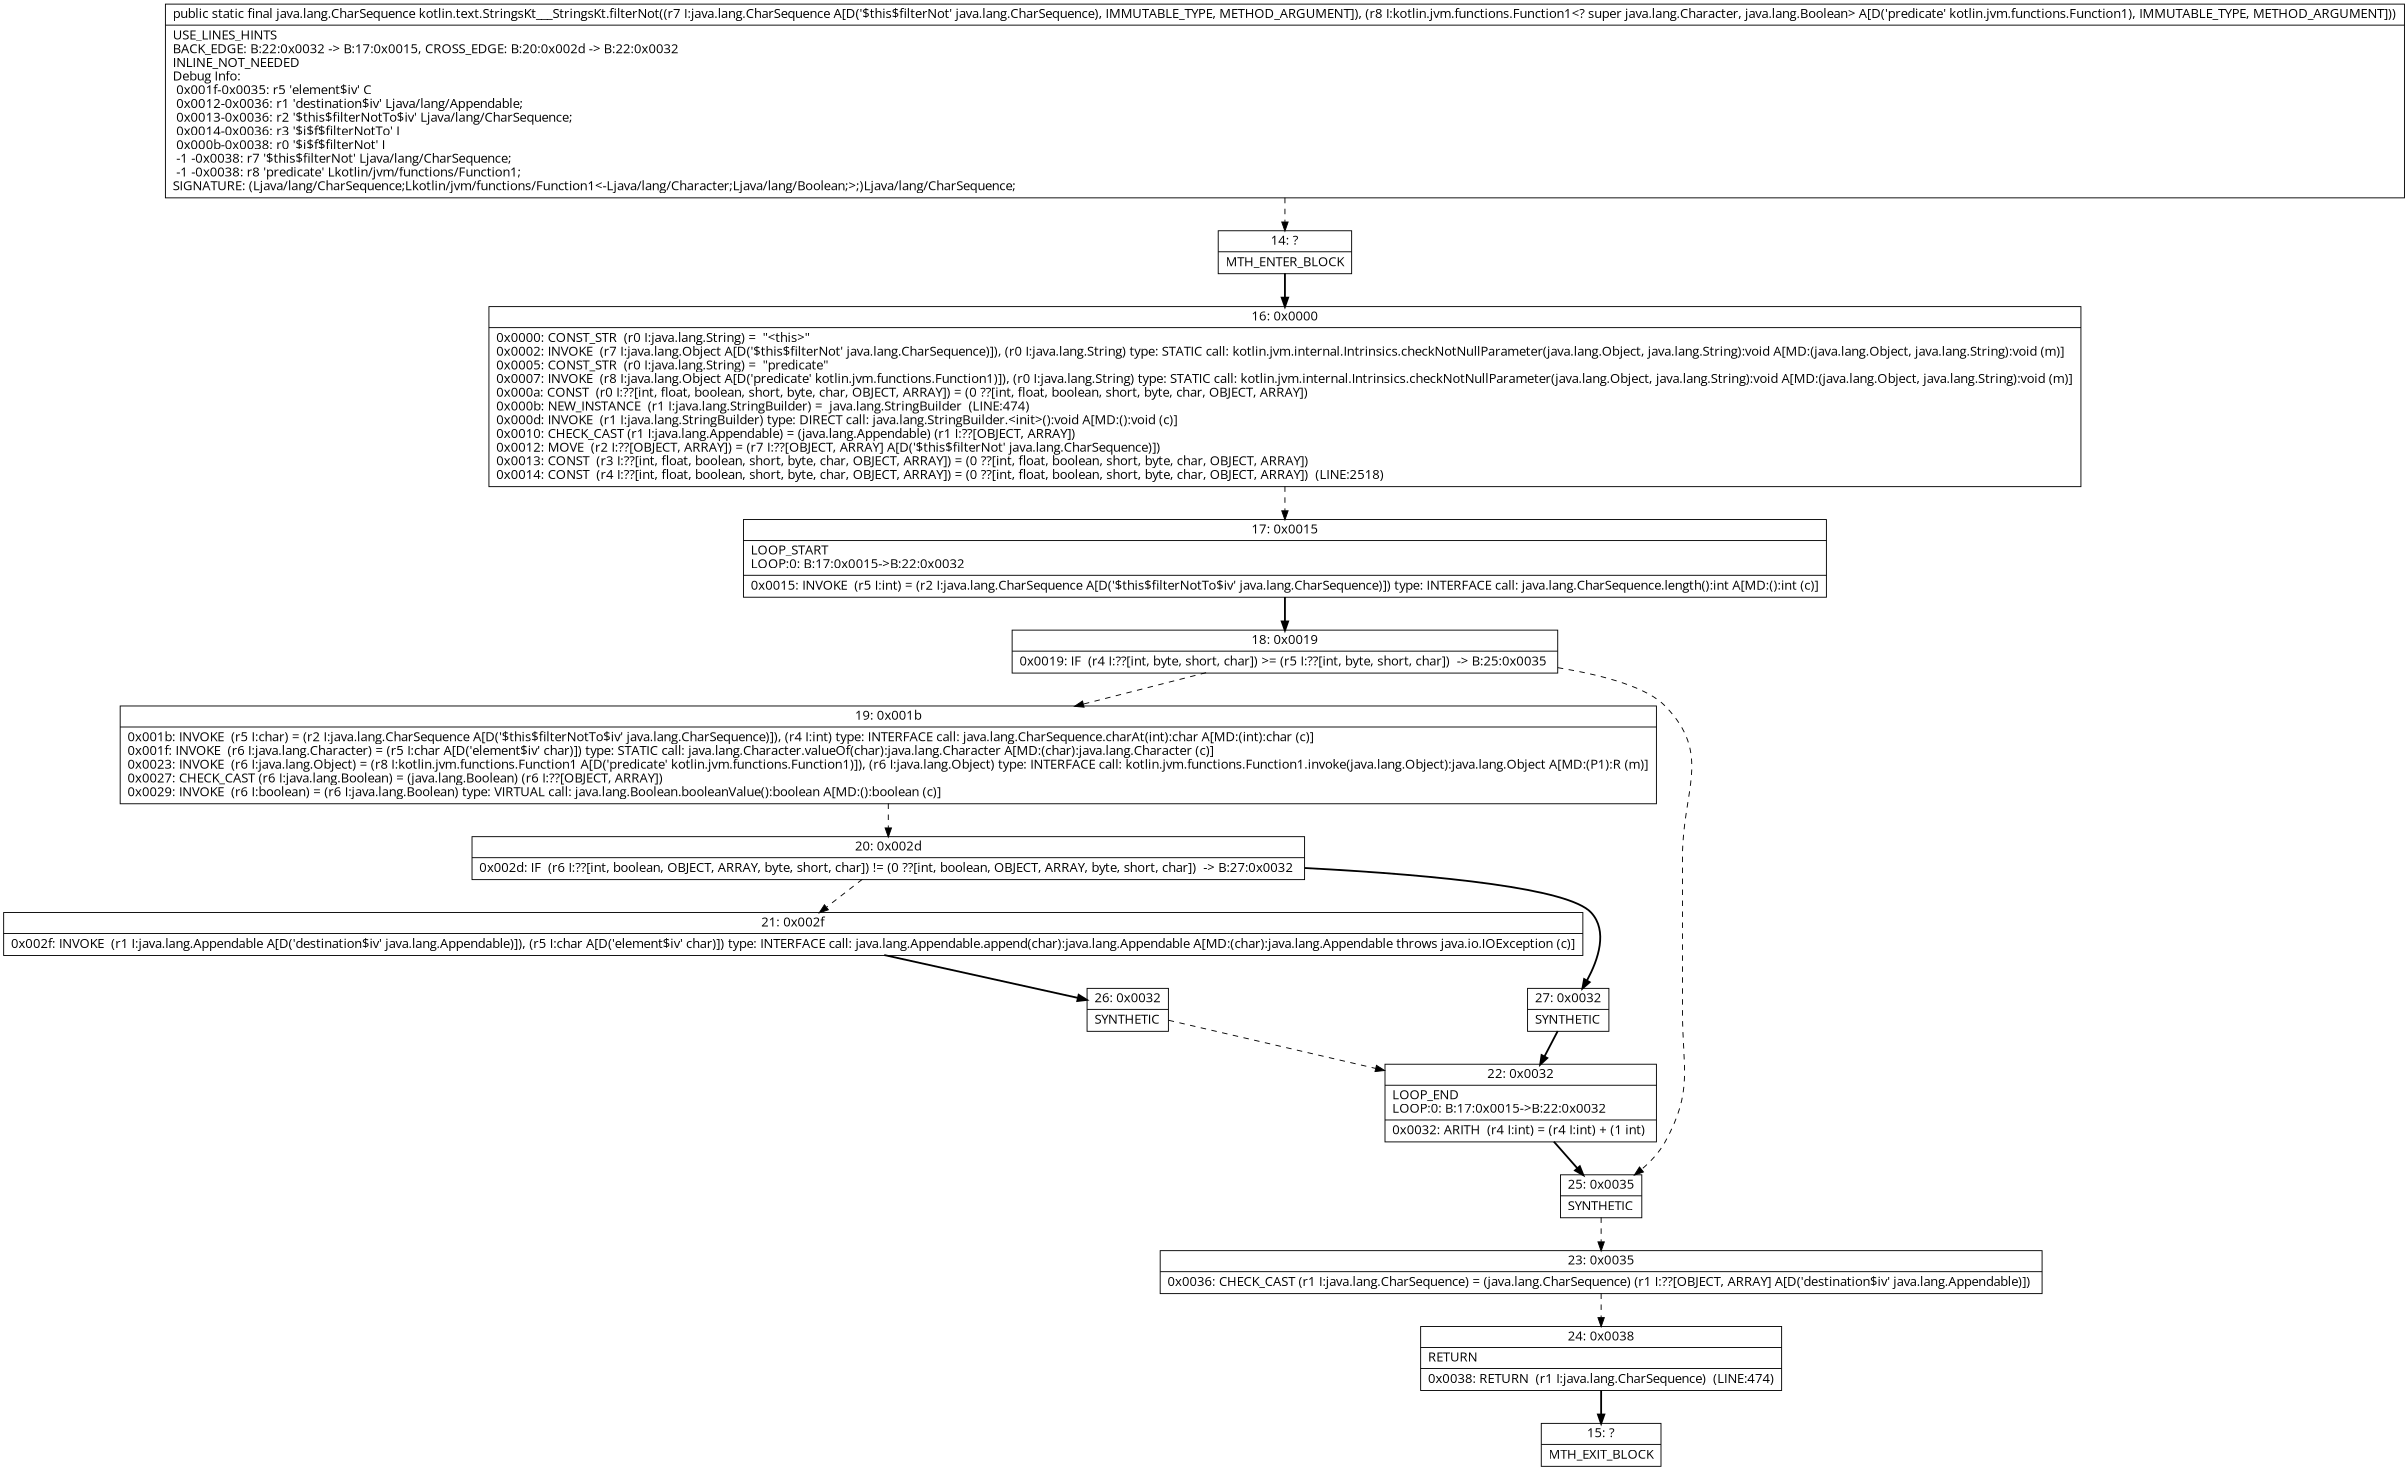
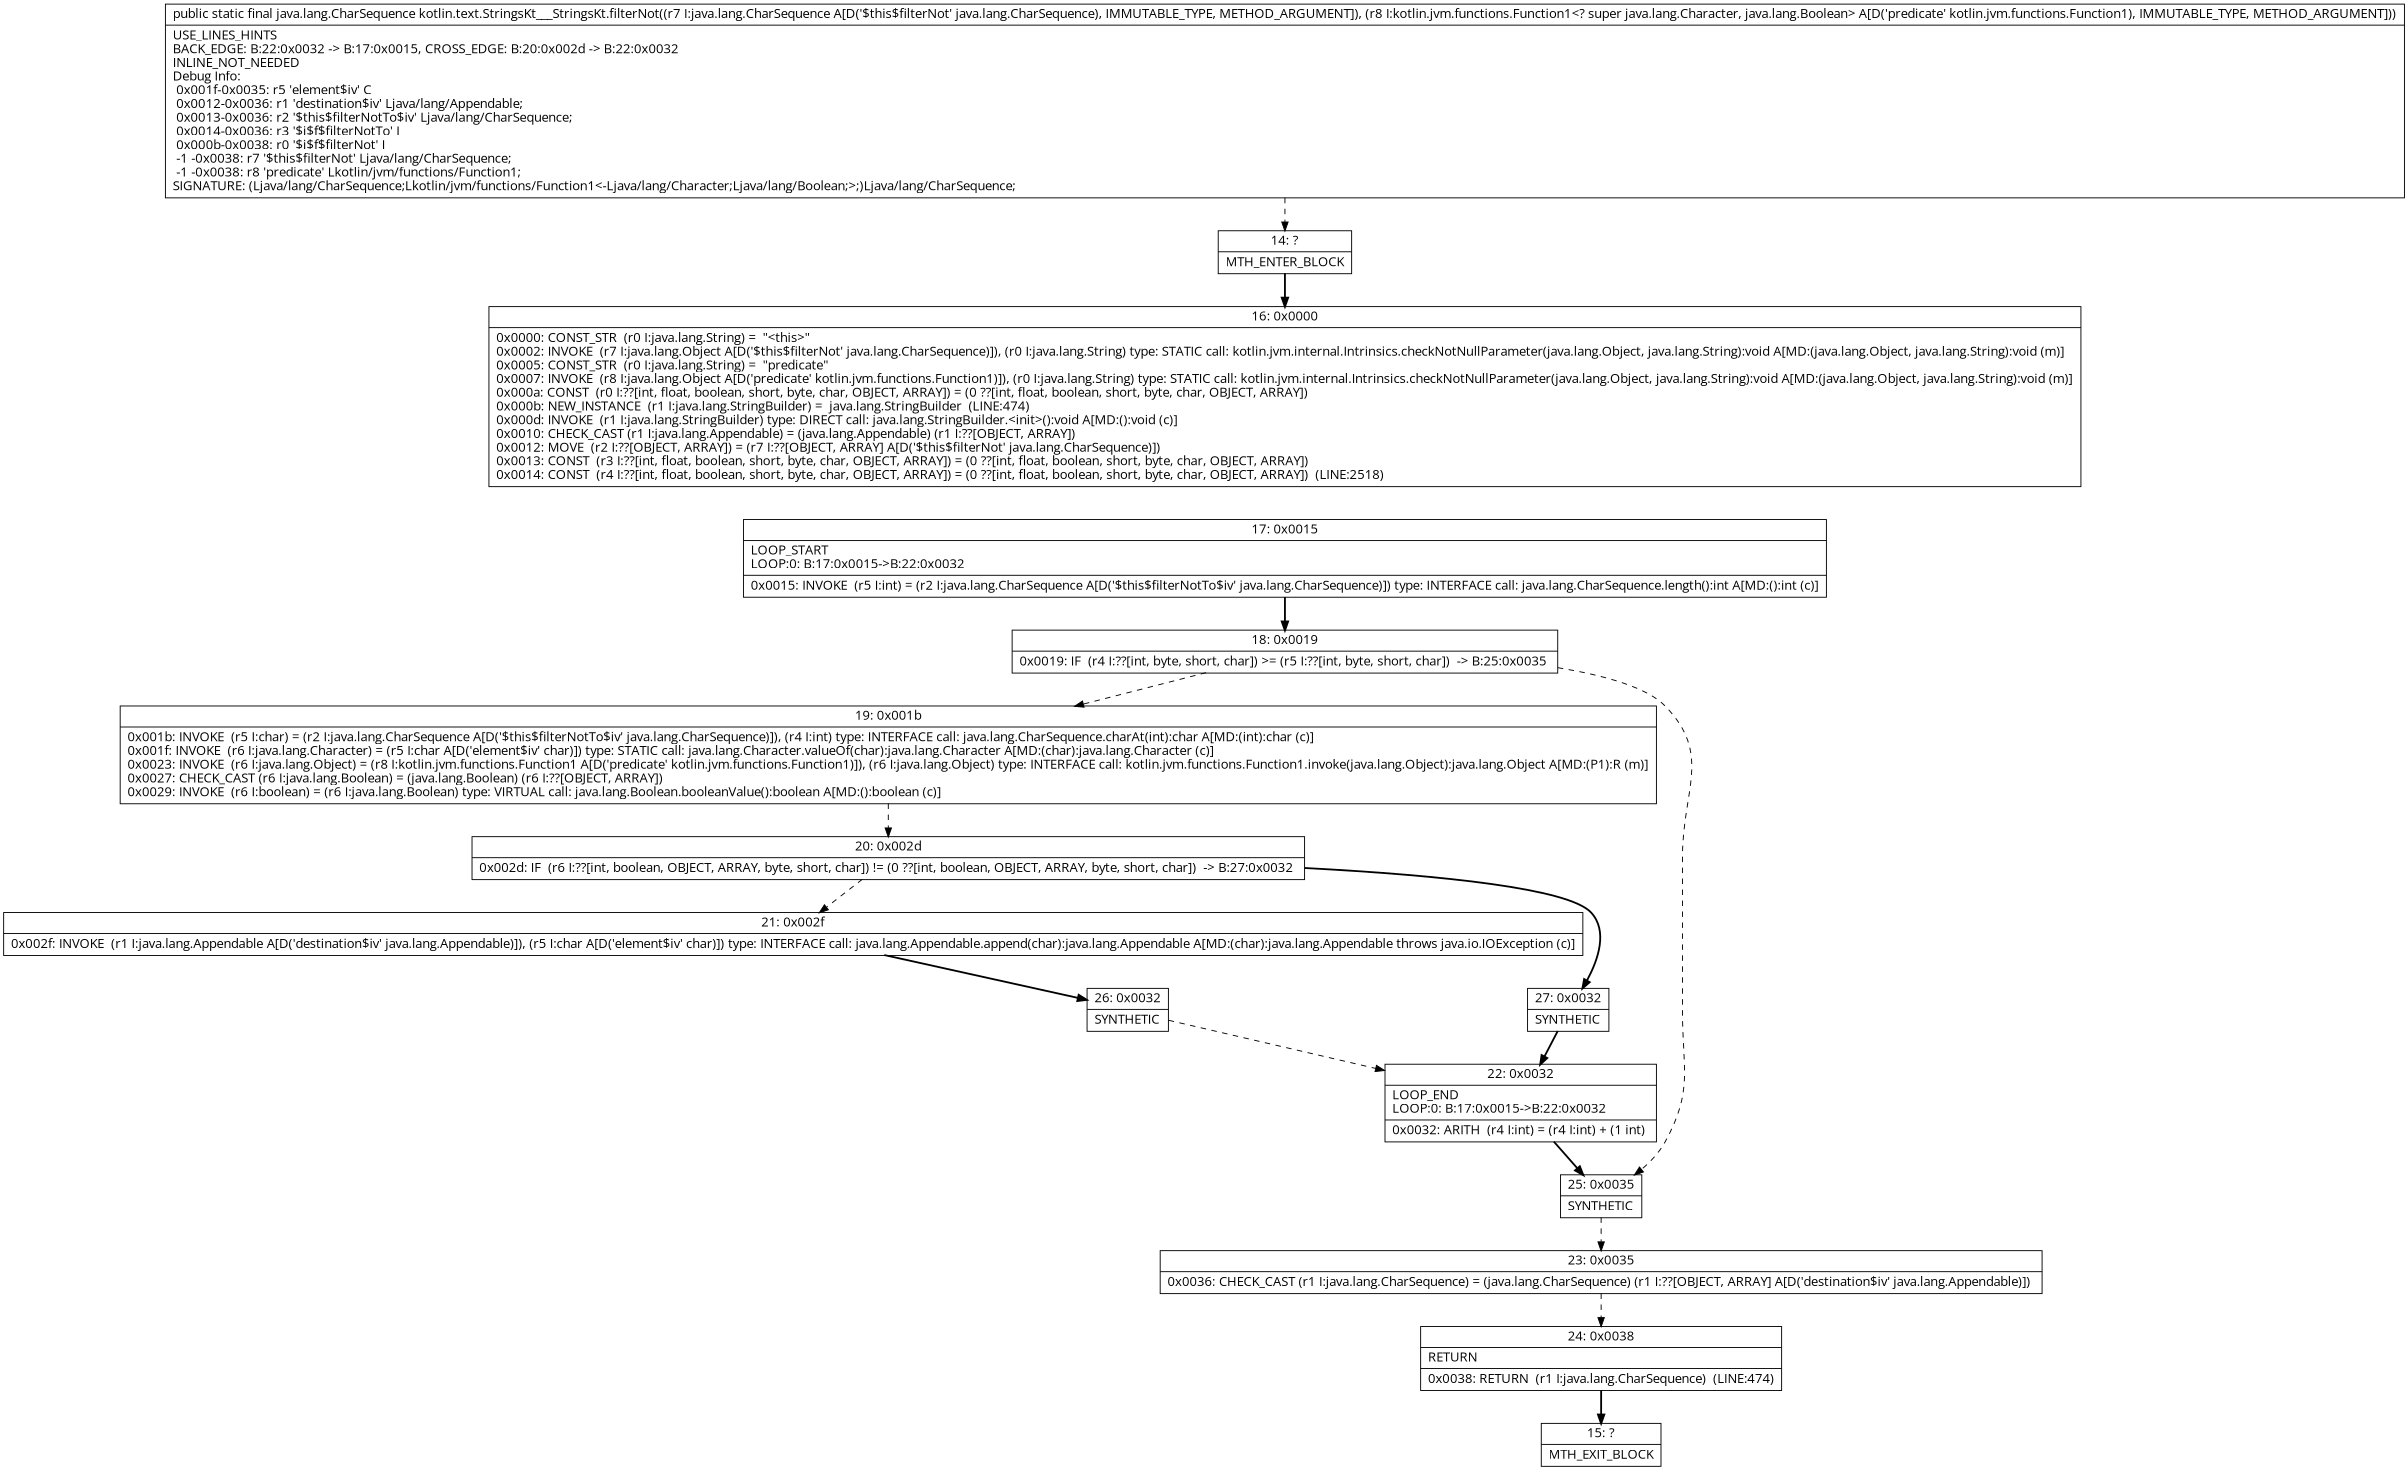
(1285, 499) -> none
